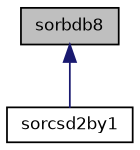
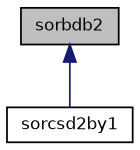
(70, 26) -> (70, 26)
